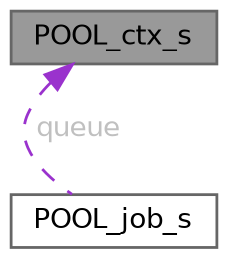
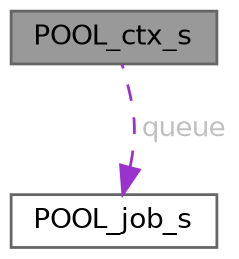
(27, 143) -> (134, 115)
